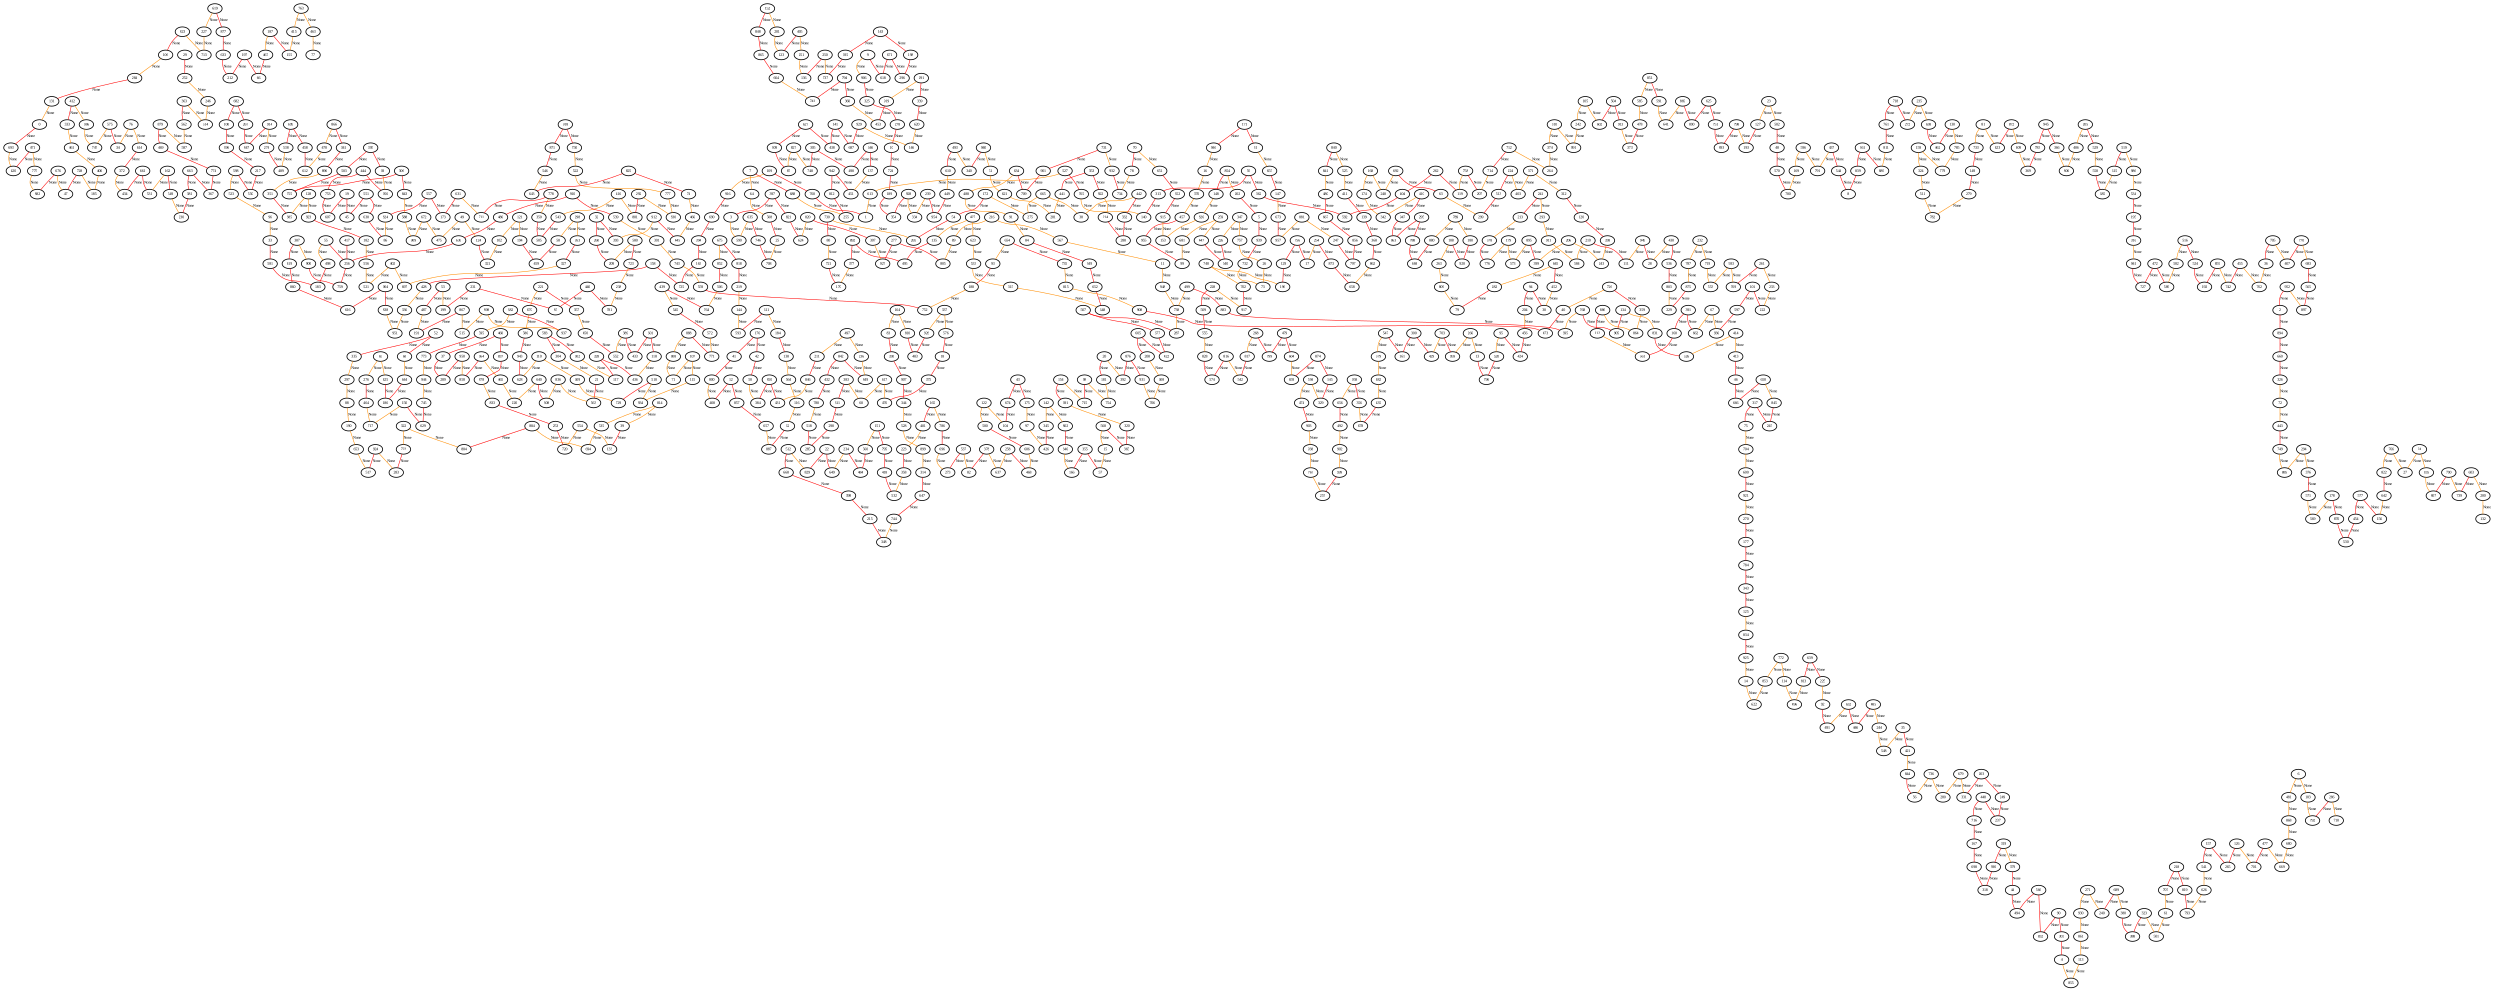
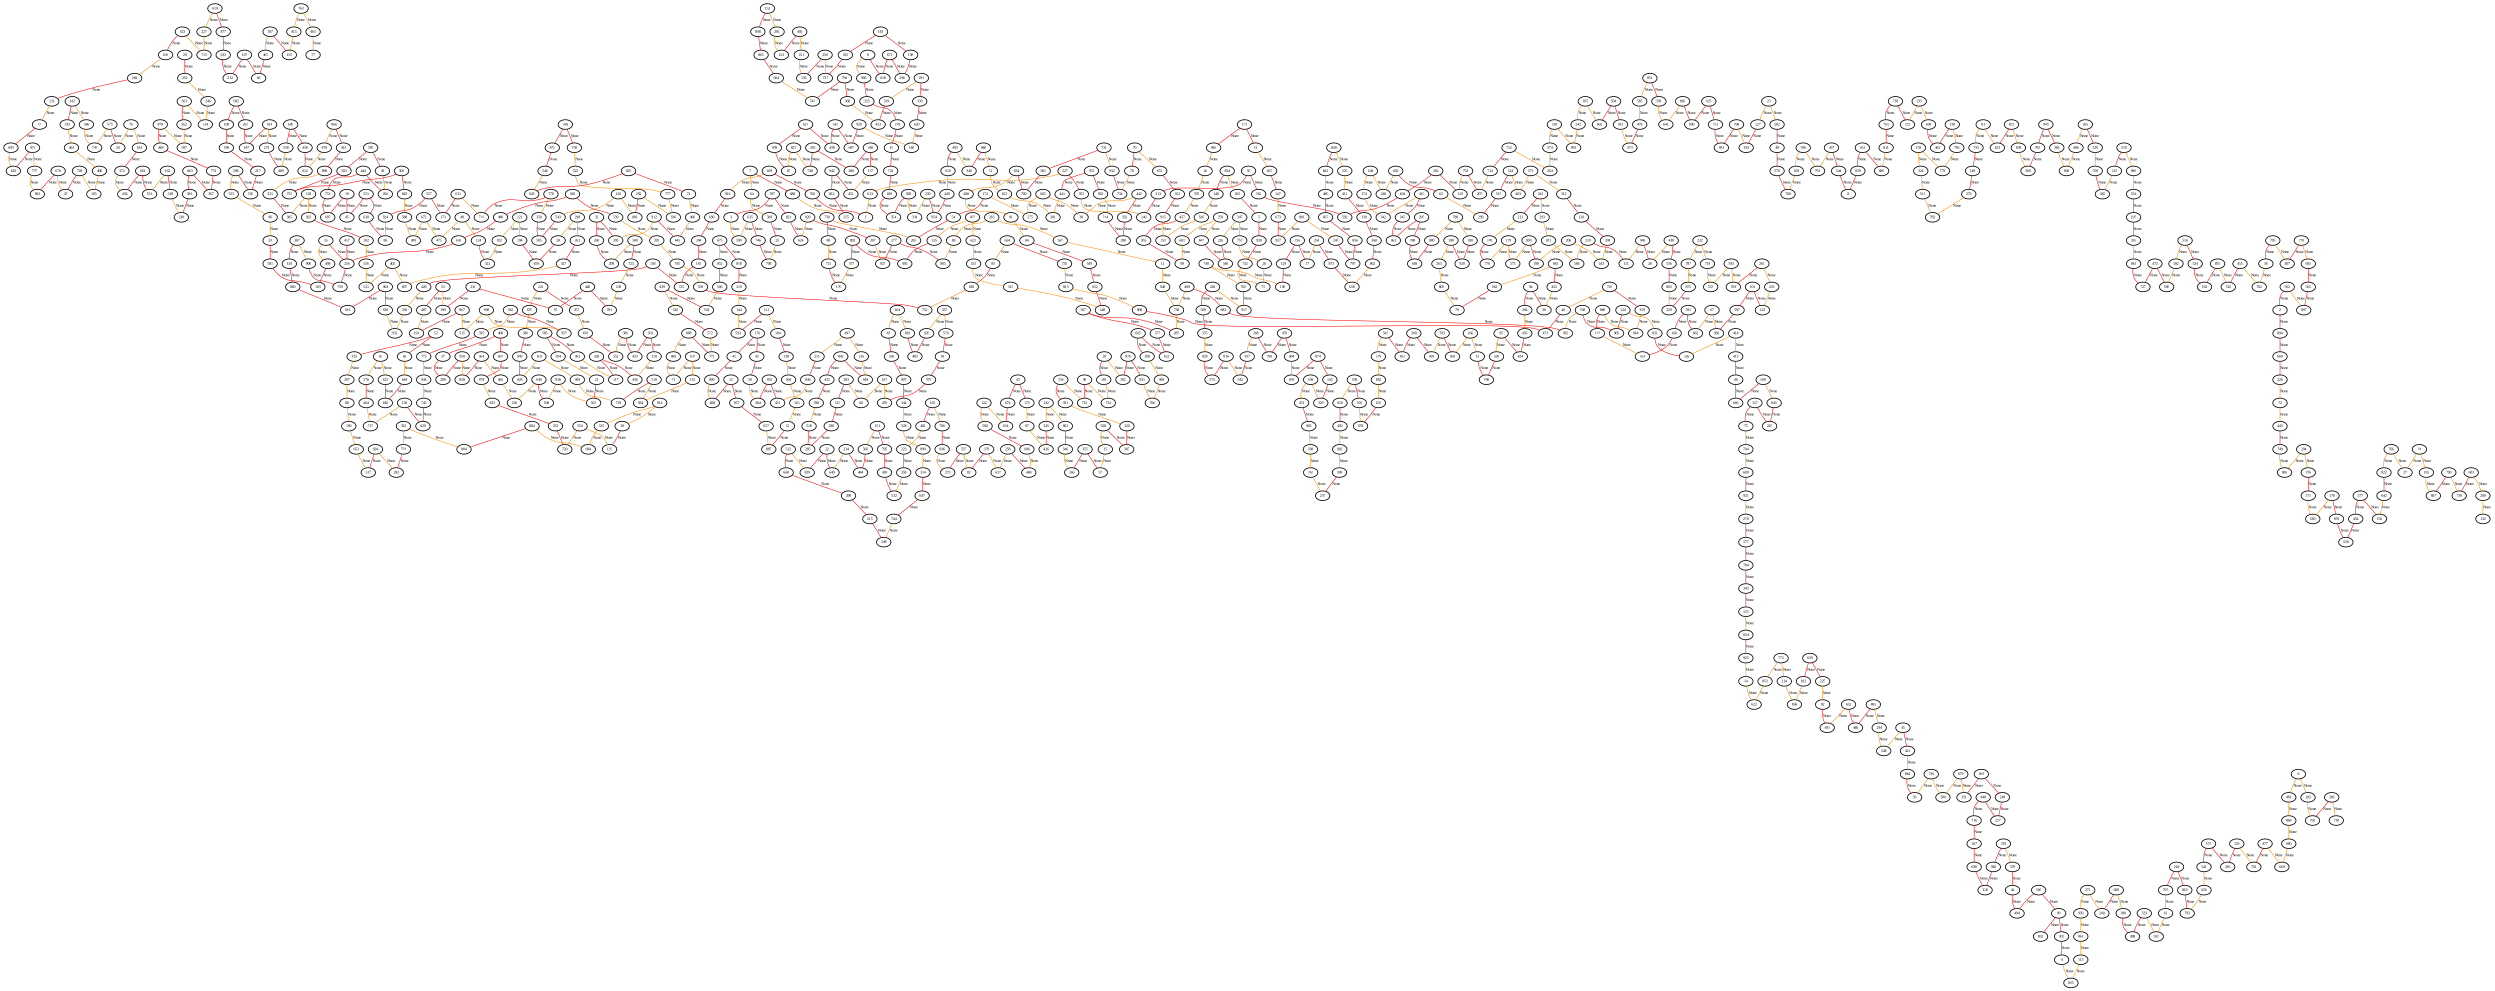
(2040, 913) -> (2049, 902)
